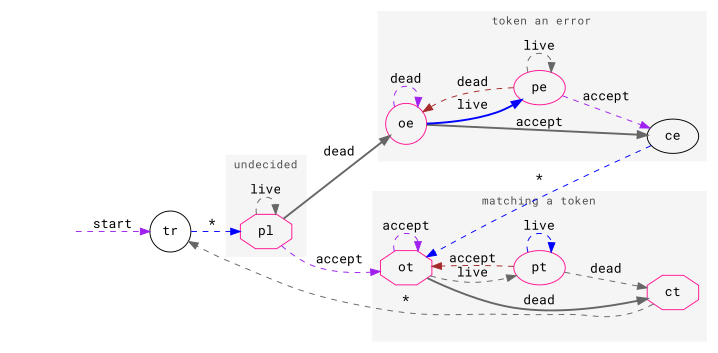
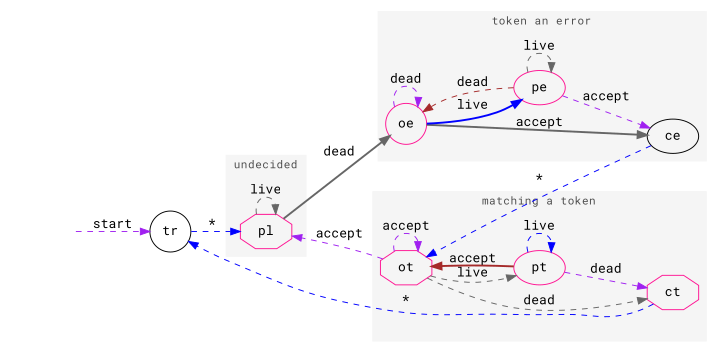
(478, 265) -> (478, 265)
(323, 269) -> (343, 247)
(601, 279) -> (601, 279)
(519, 308) -> (519, 308)
(421, 314) -> (421, 314)
